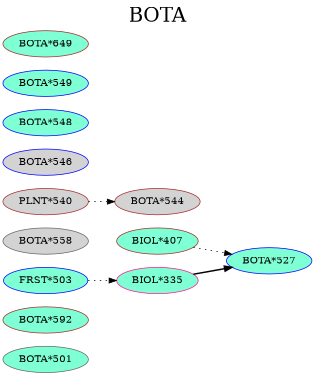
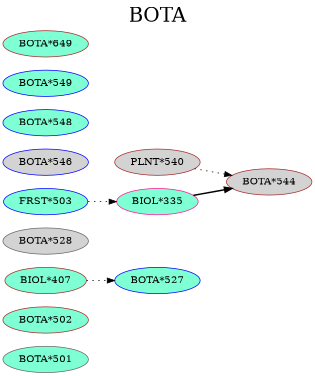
(46, 241) -> (46, 241)
(209, 271) -> (209, 193)
(46, 320) -> (46, 320)
